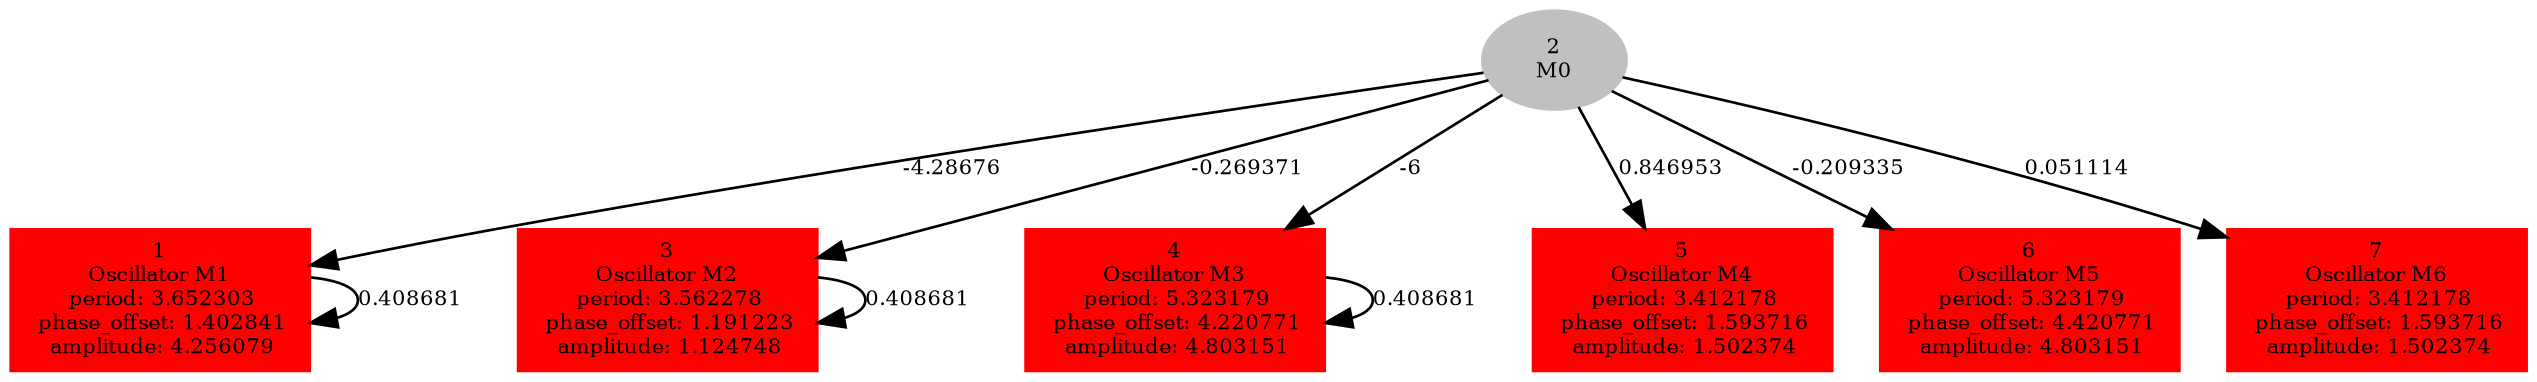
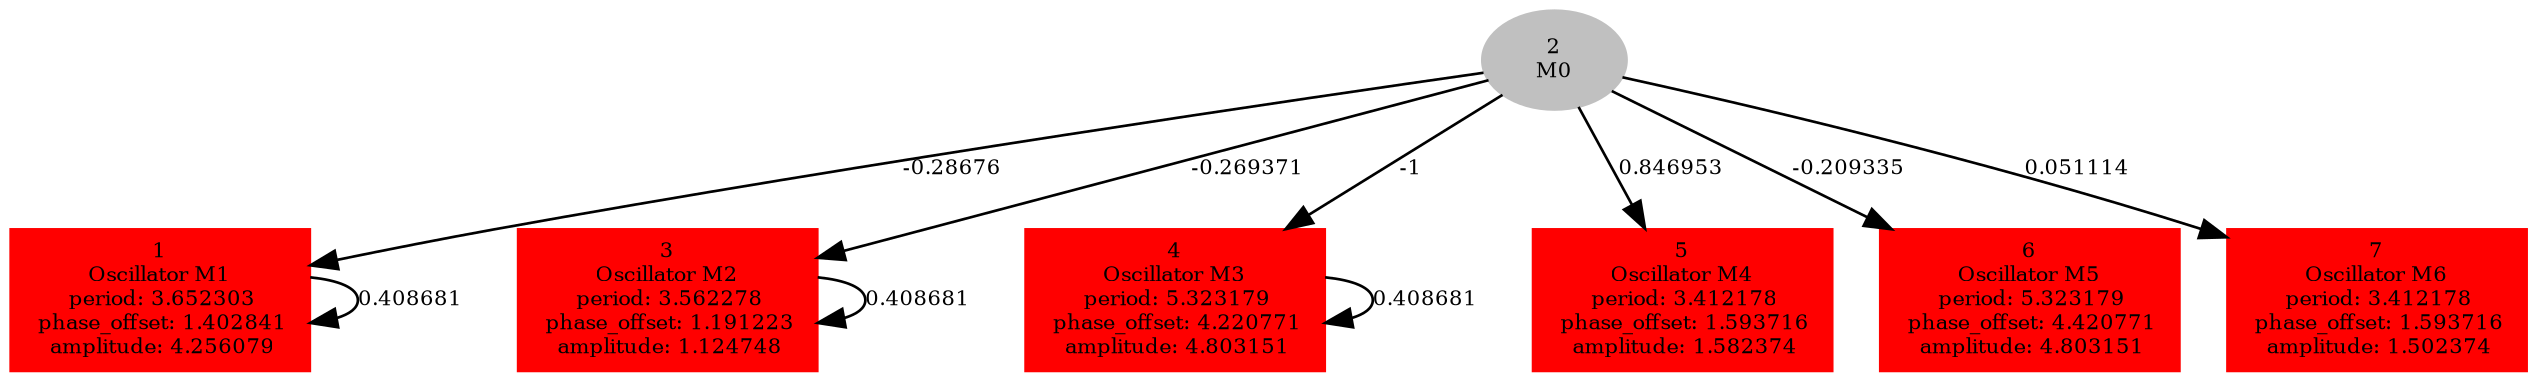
(956, 169) -> (956, 169)
(1414, 169) -> (1414, 169)
(1683, 347) -> (1683, 347)
